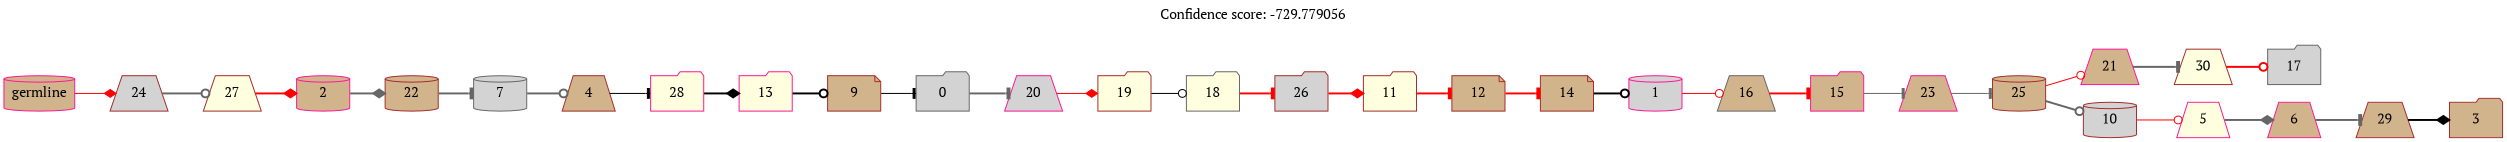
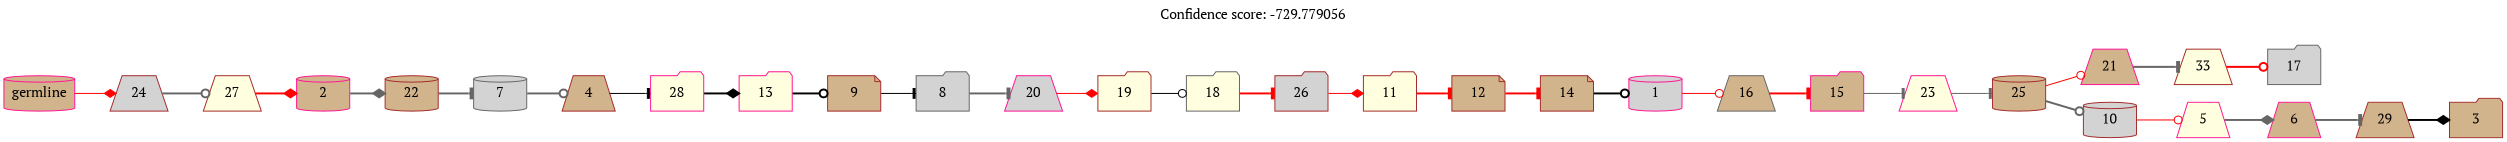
(2203, 67) -> (2203, 67)
(943, 93) -> (943, 93)
(1340, 93) -> (1340, 93)
(1928, 93) -> (1928, 93)
